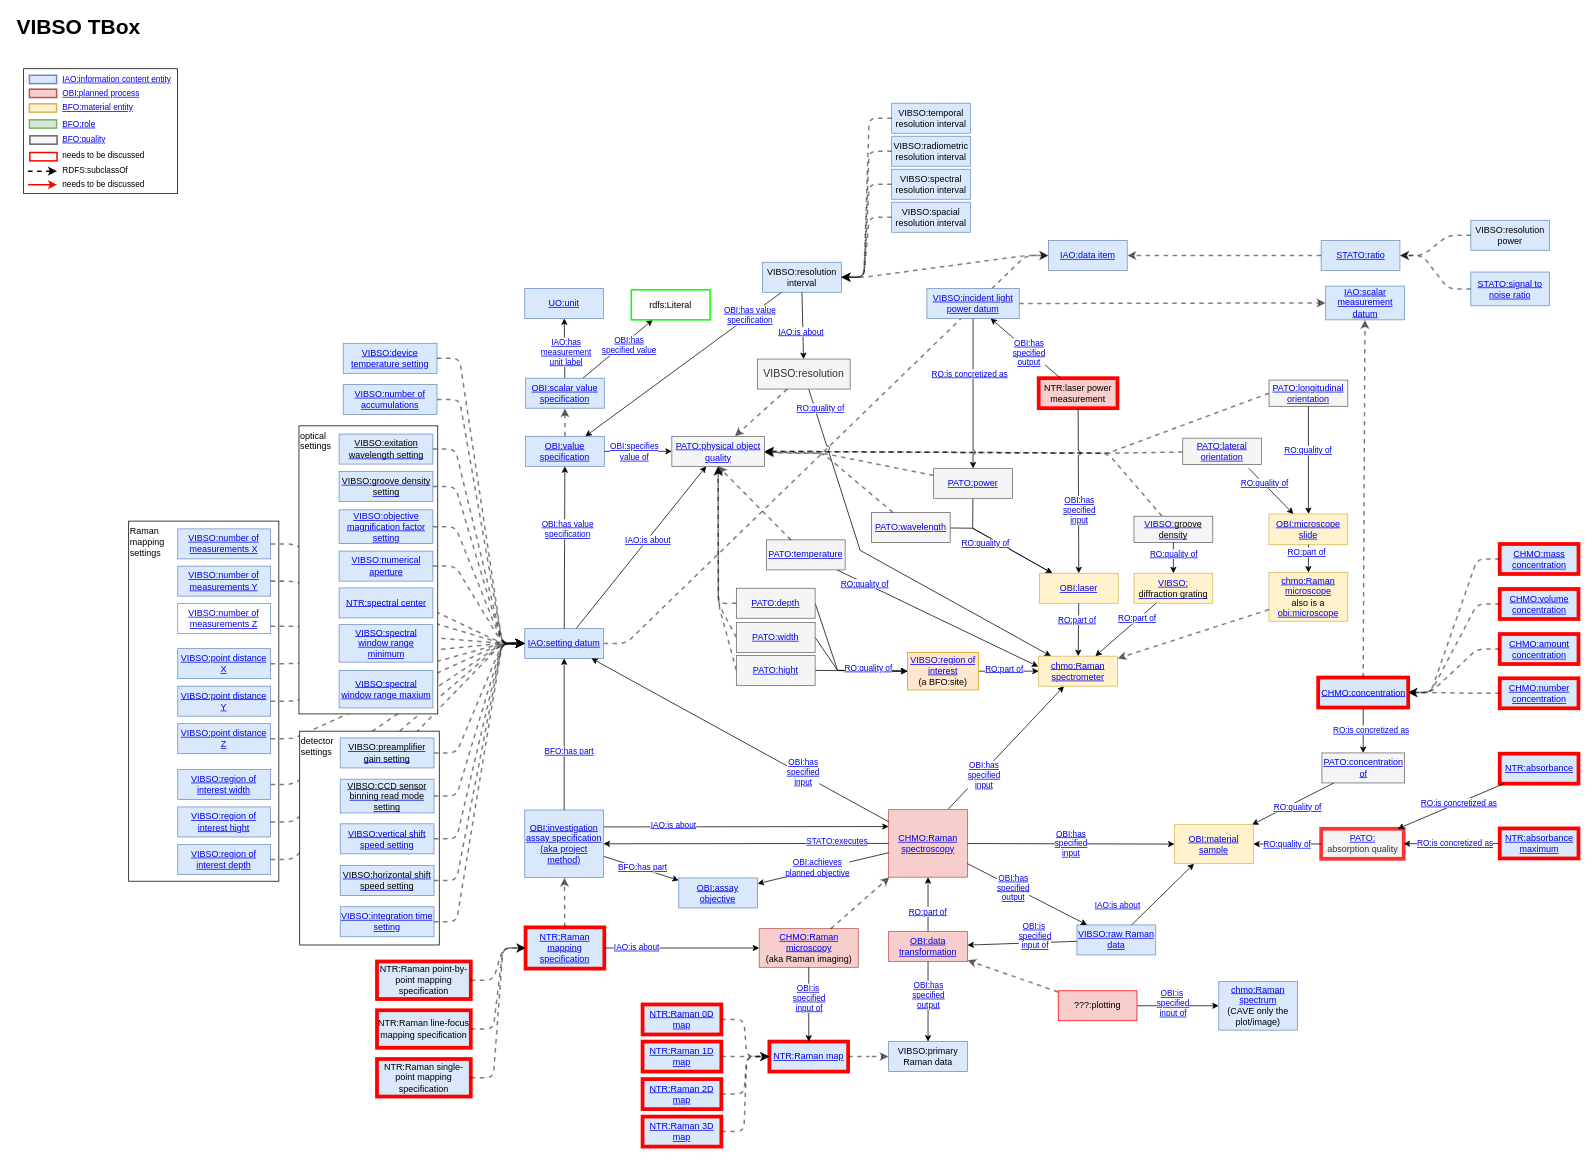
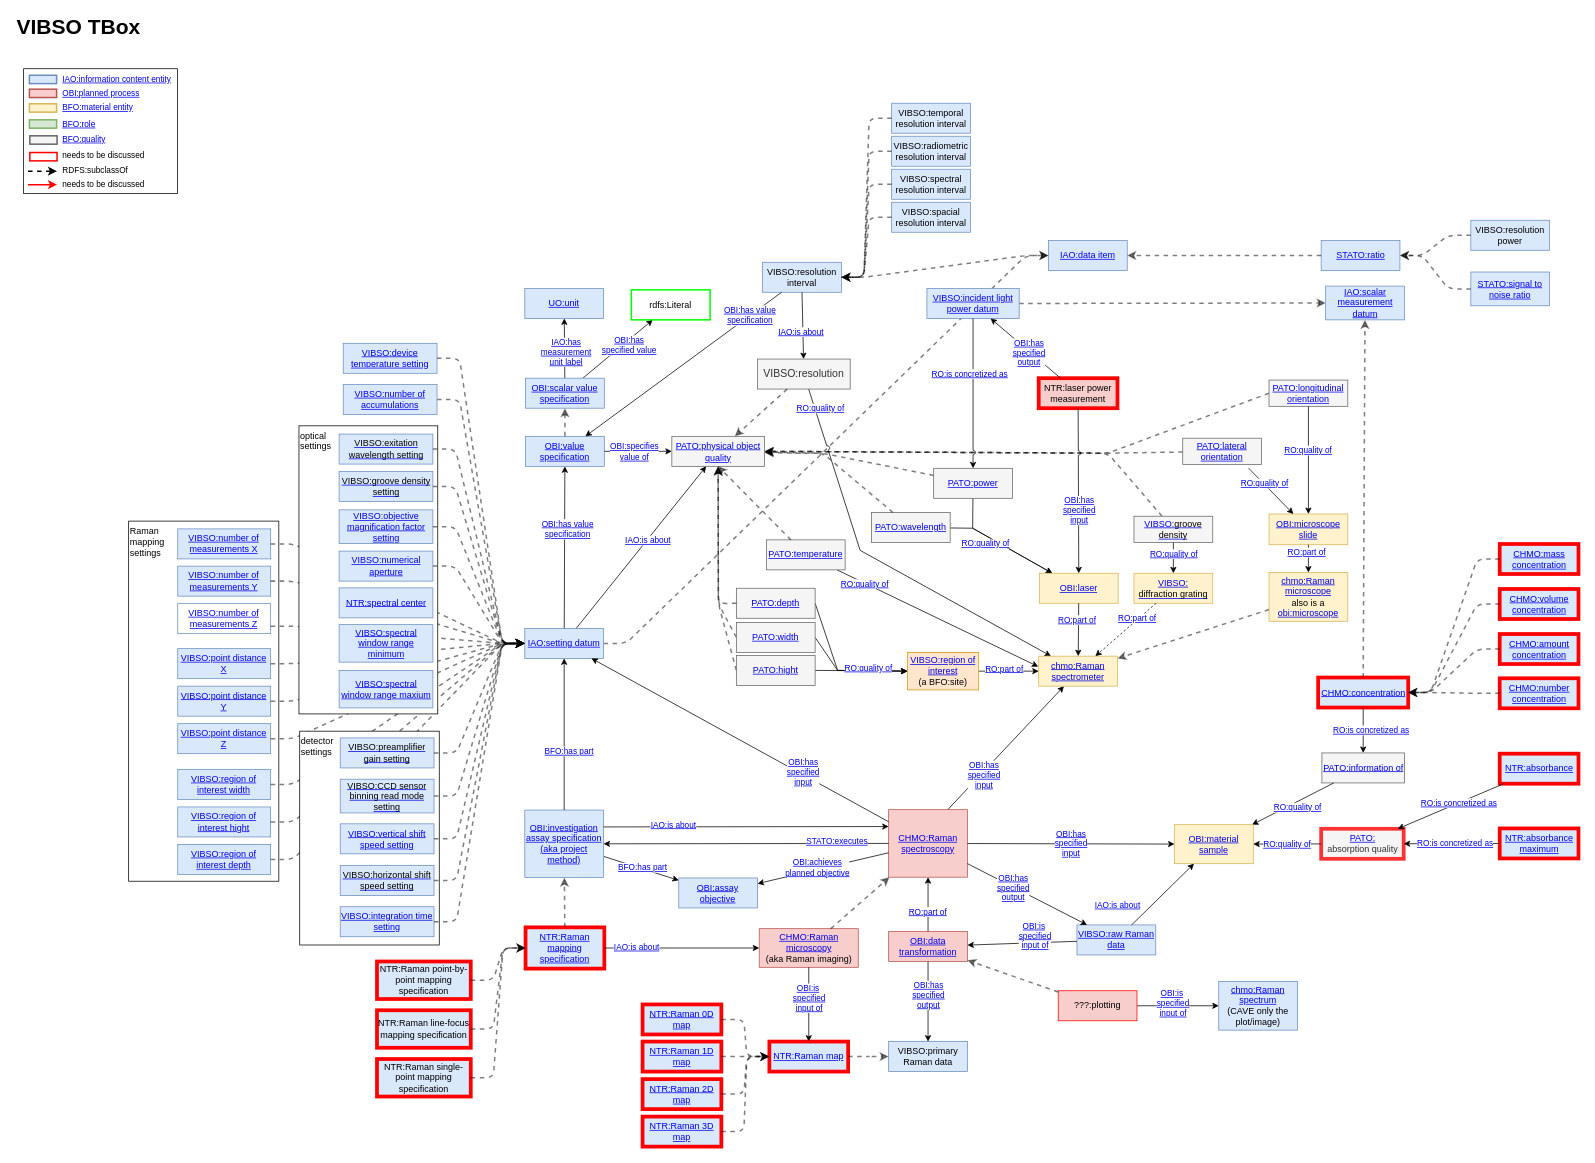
(1115, 638) -> (1115, 638)
(1363, 768) -> (1363, 768)
